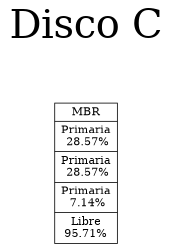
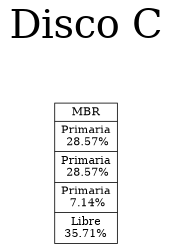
(86, 234) -> (86, 234)
